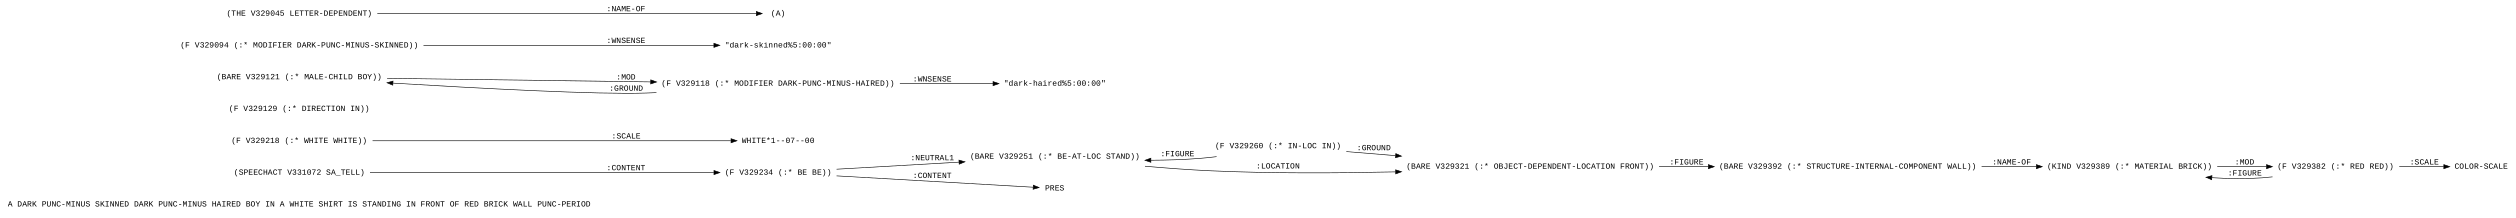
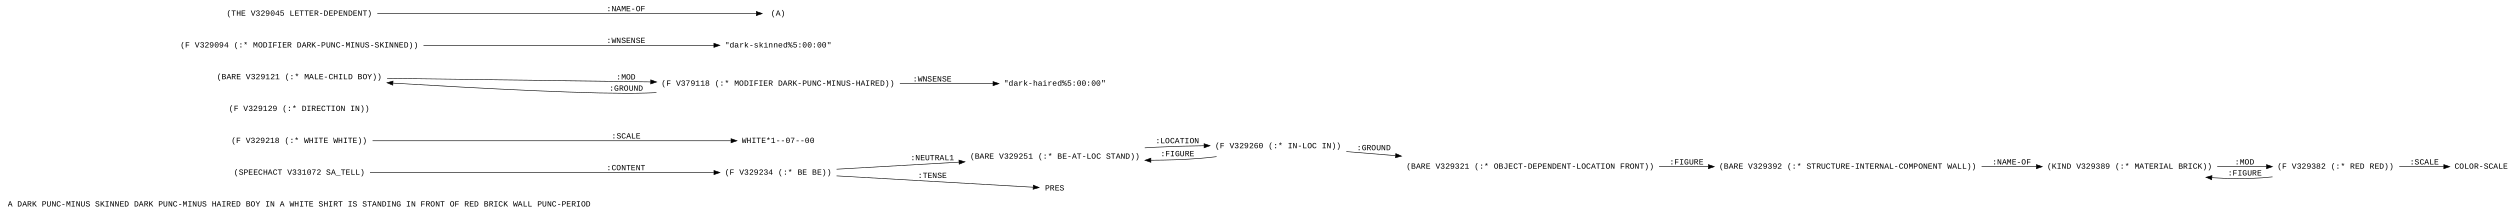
(778, 84) -> (778, 84)
(1270, 173) -> (1174, 146)
(933, 176) -> (933, 176)
